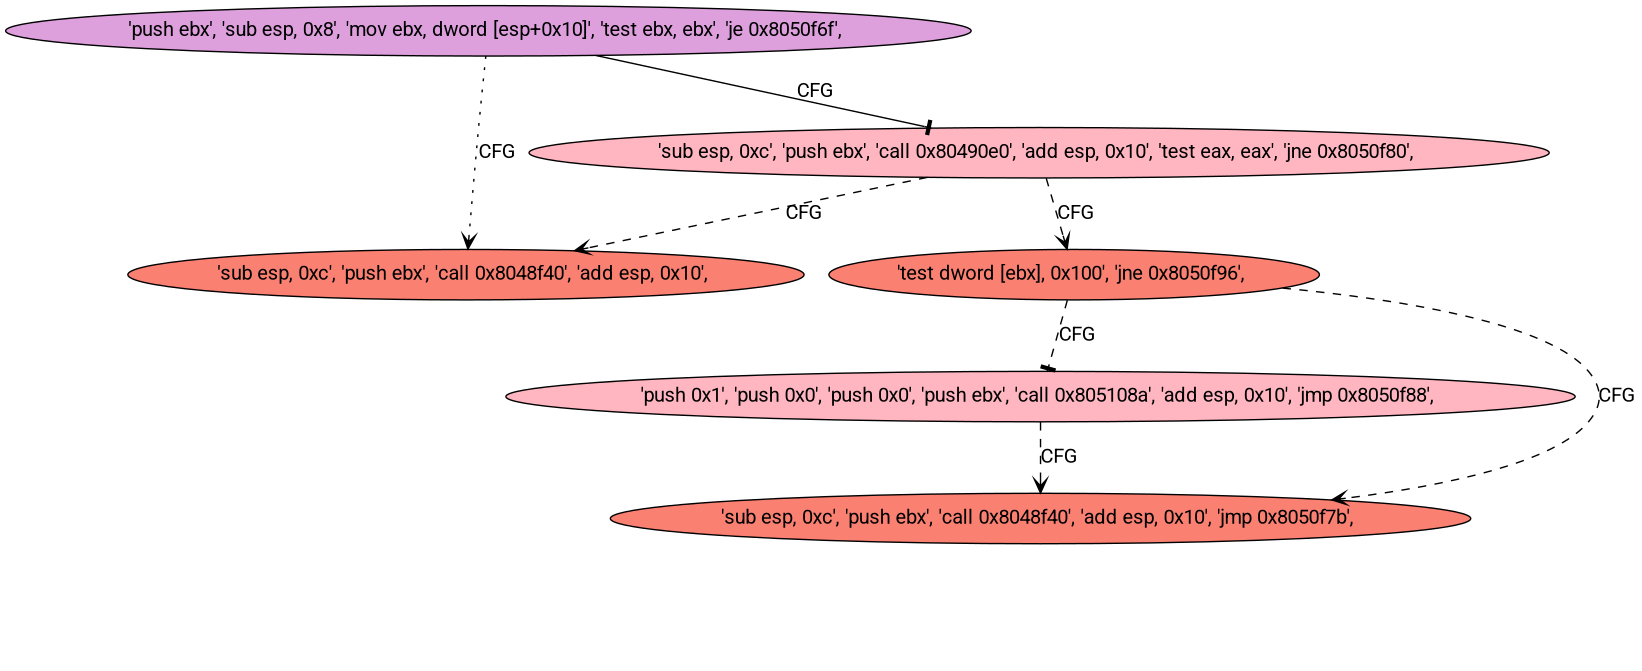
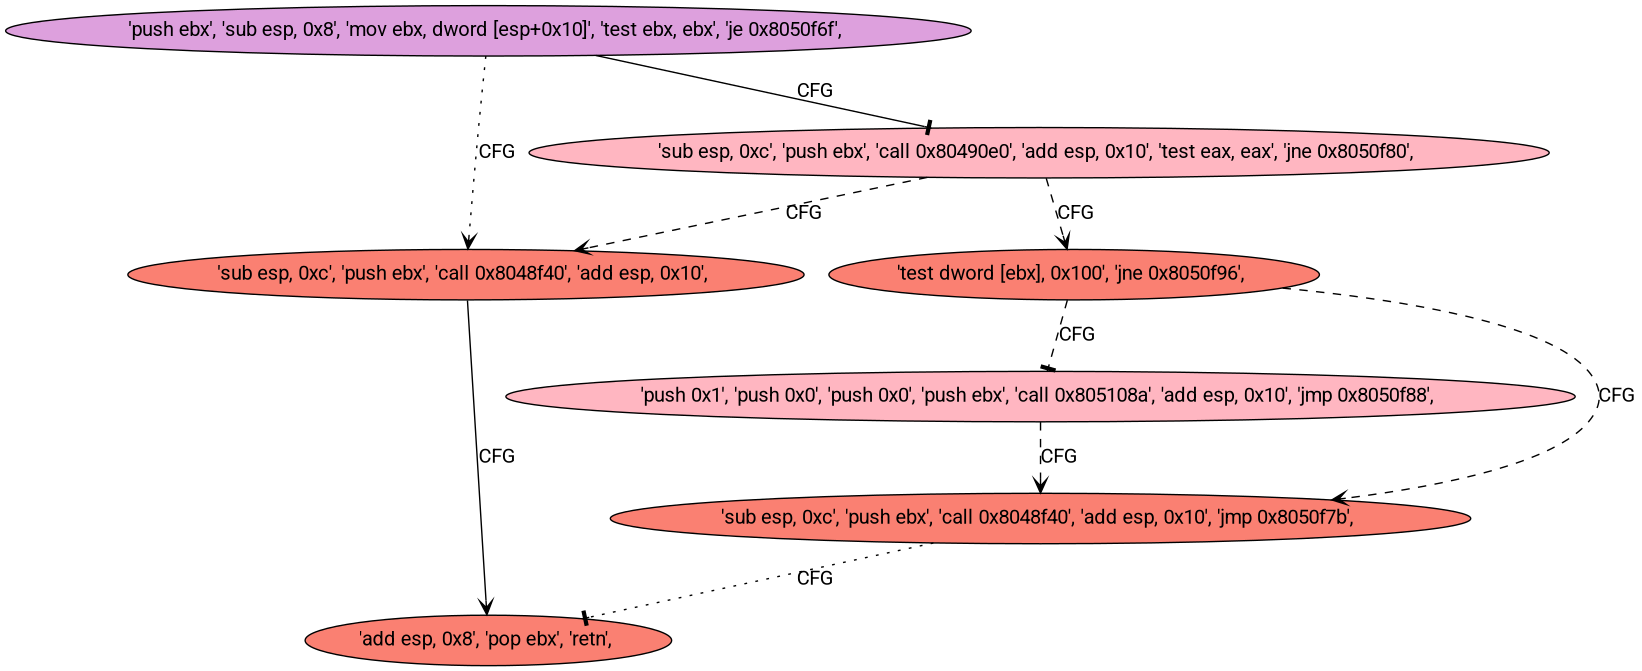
none -> (488, 640)
